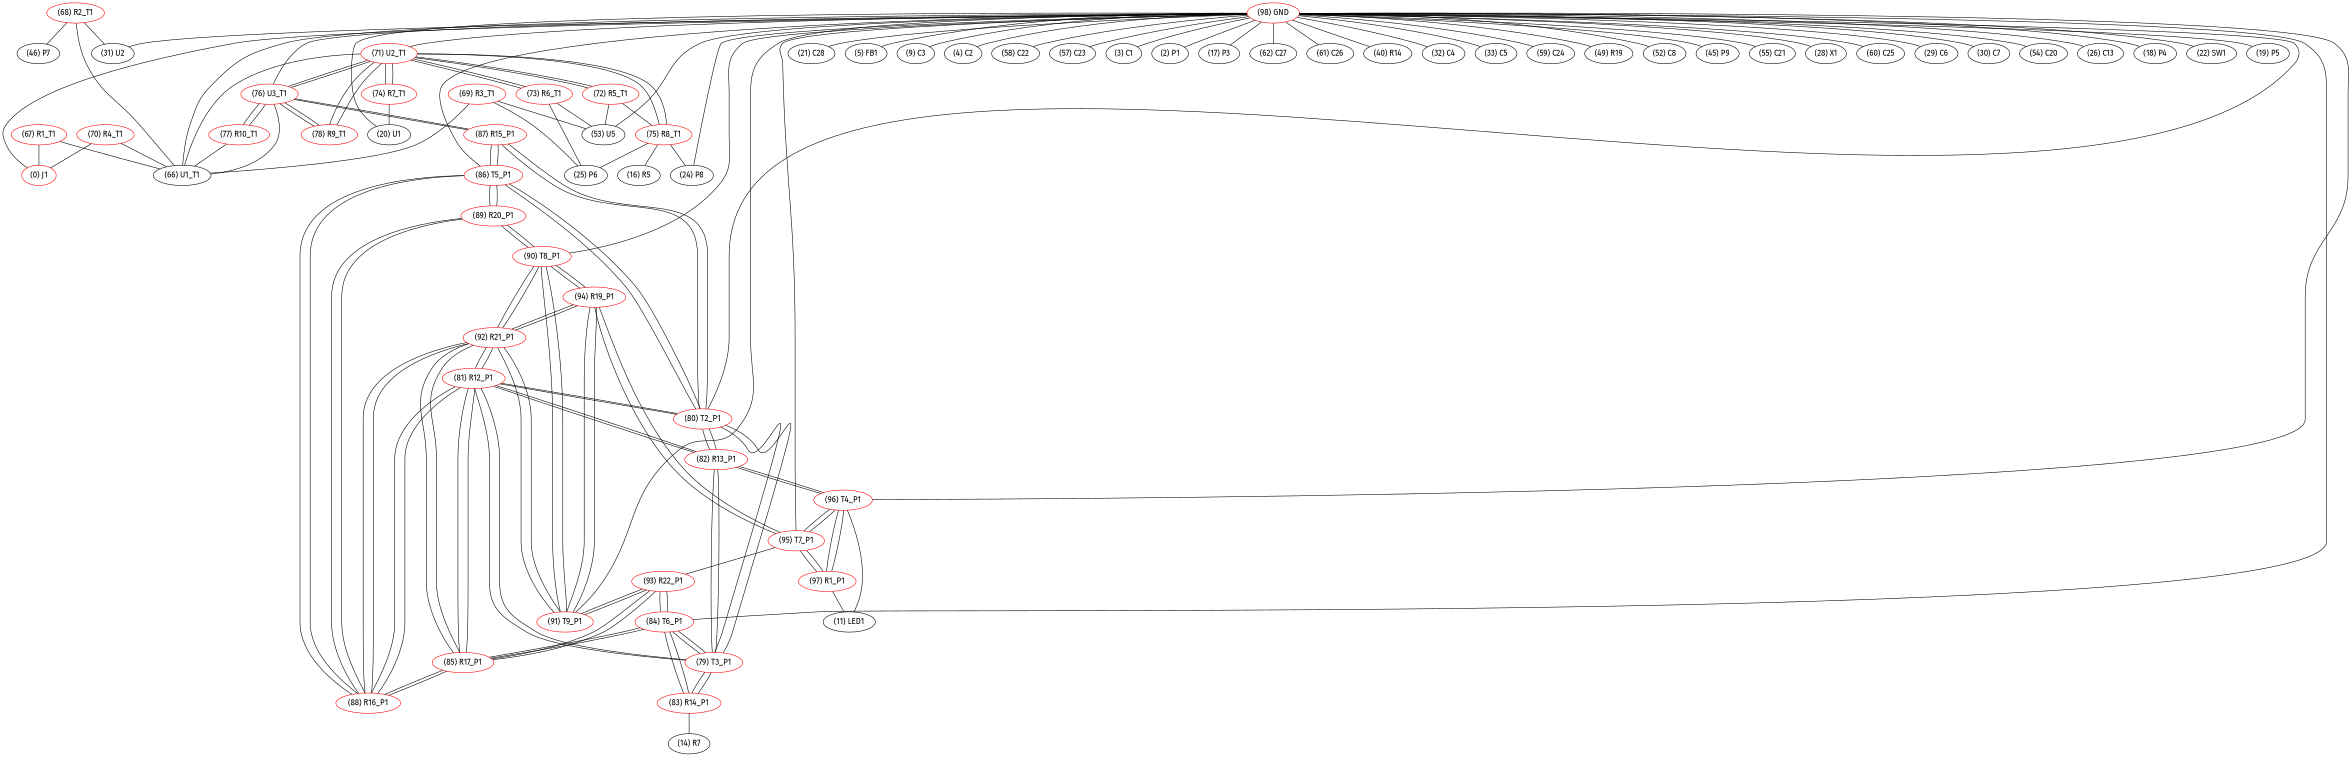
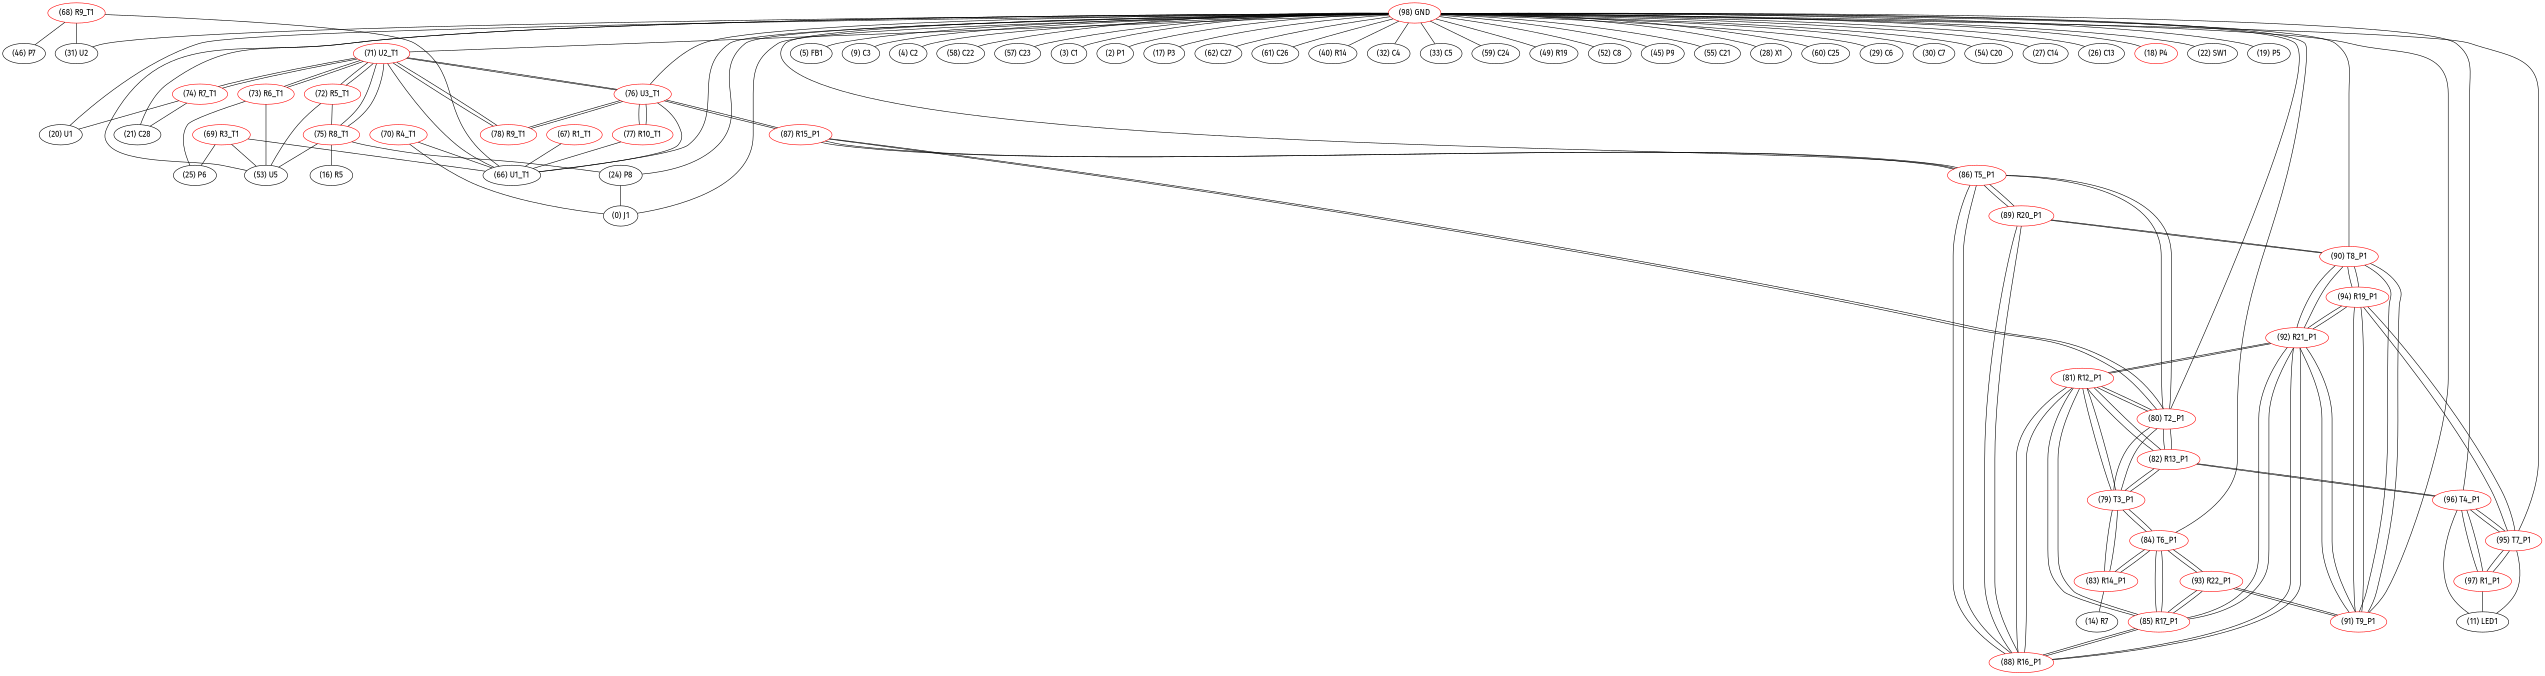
(76, 13) -> (77, 13)
none -> (2046, 54)
(2155, 54) -> (2156, 54)
none -> (168, 115)
(39, 155) -> (621, 196)
(624, 155) -> (298, 155)
(39, 175) -> (621, 216)
(730, 561) -> (2518, 586)
